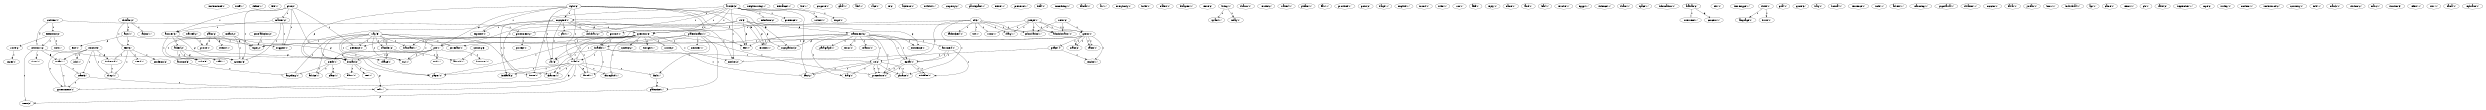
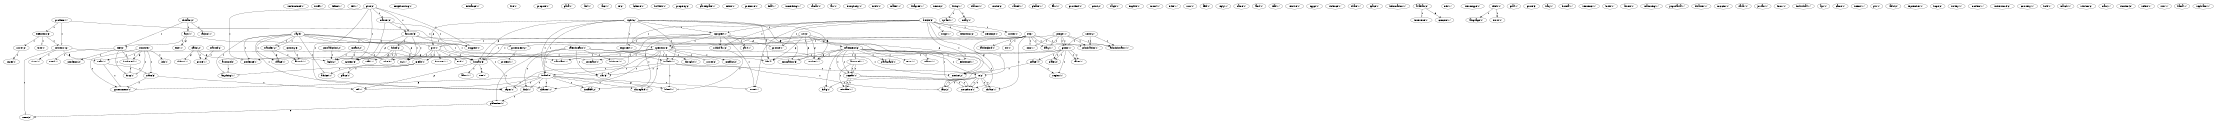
(40, 34) -> (62, 34)
none -> (834, 37)
